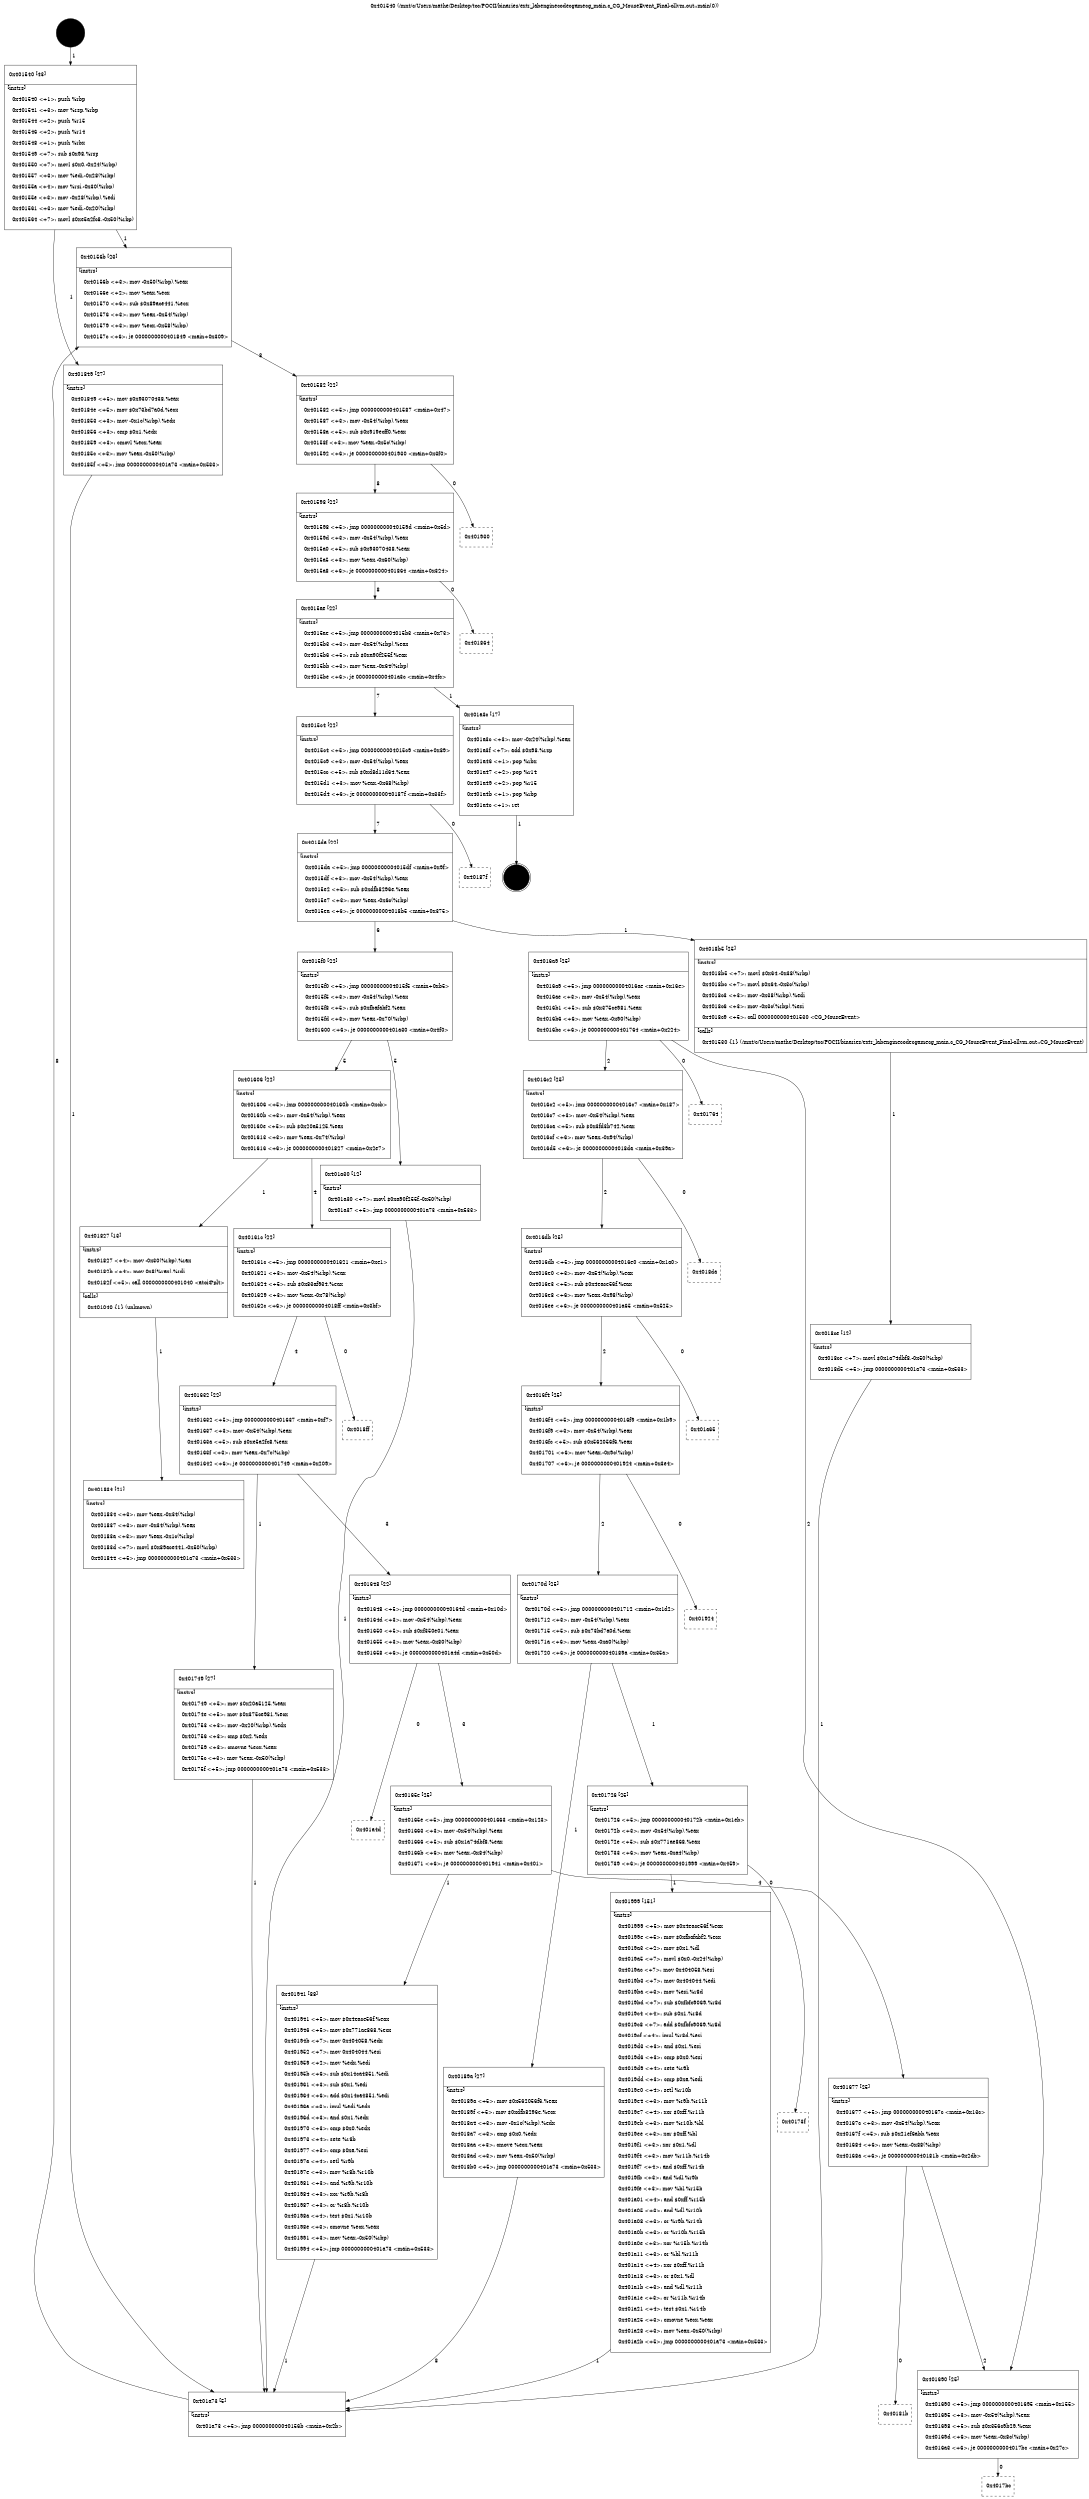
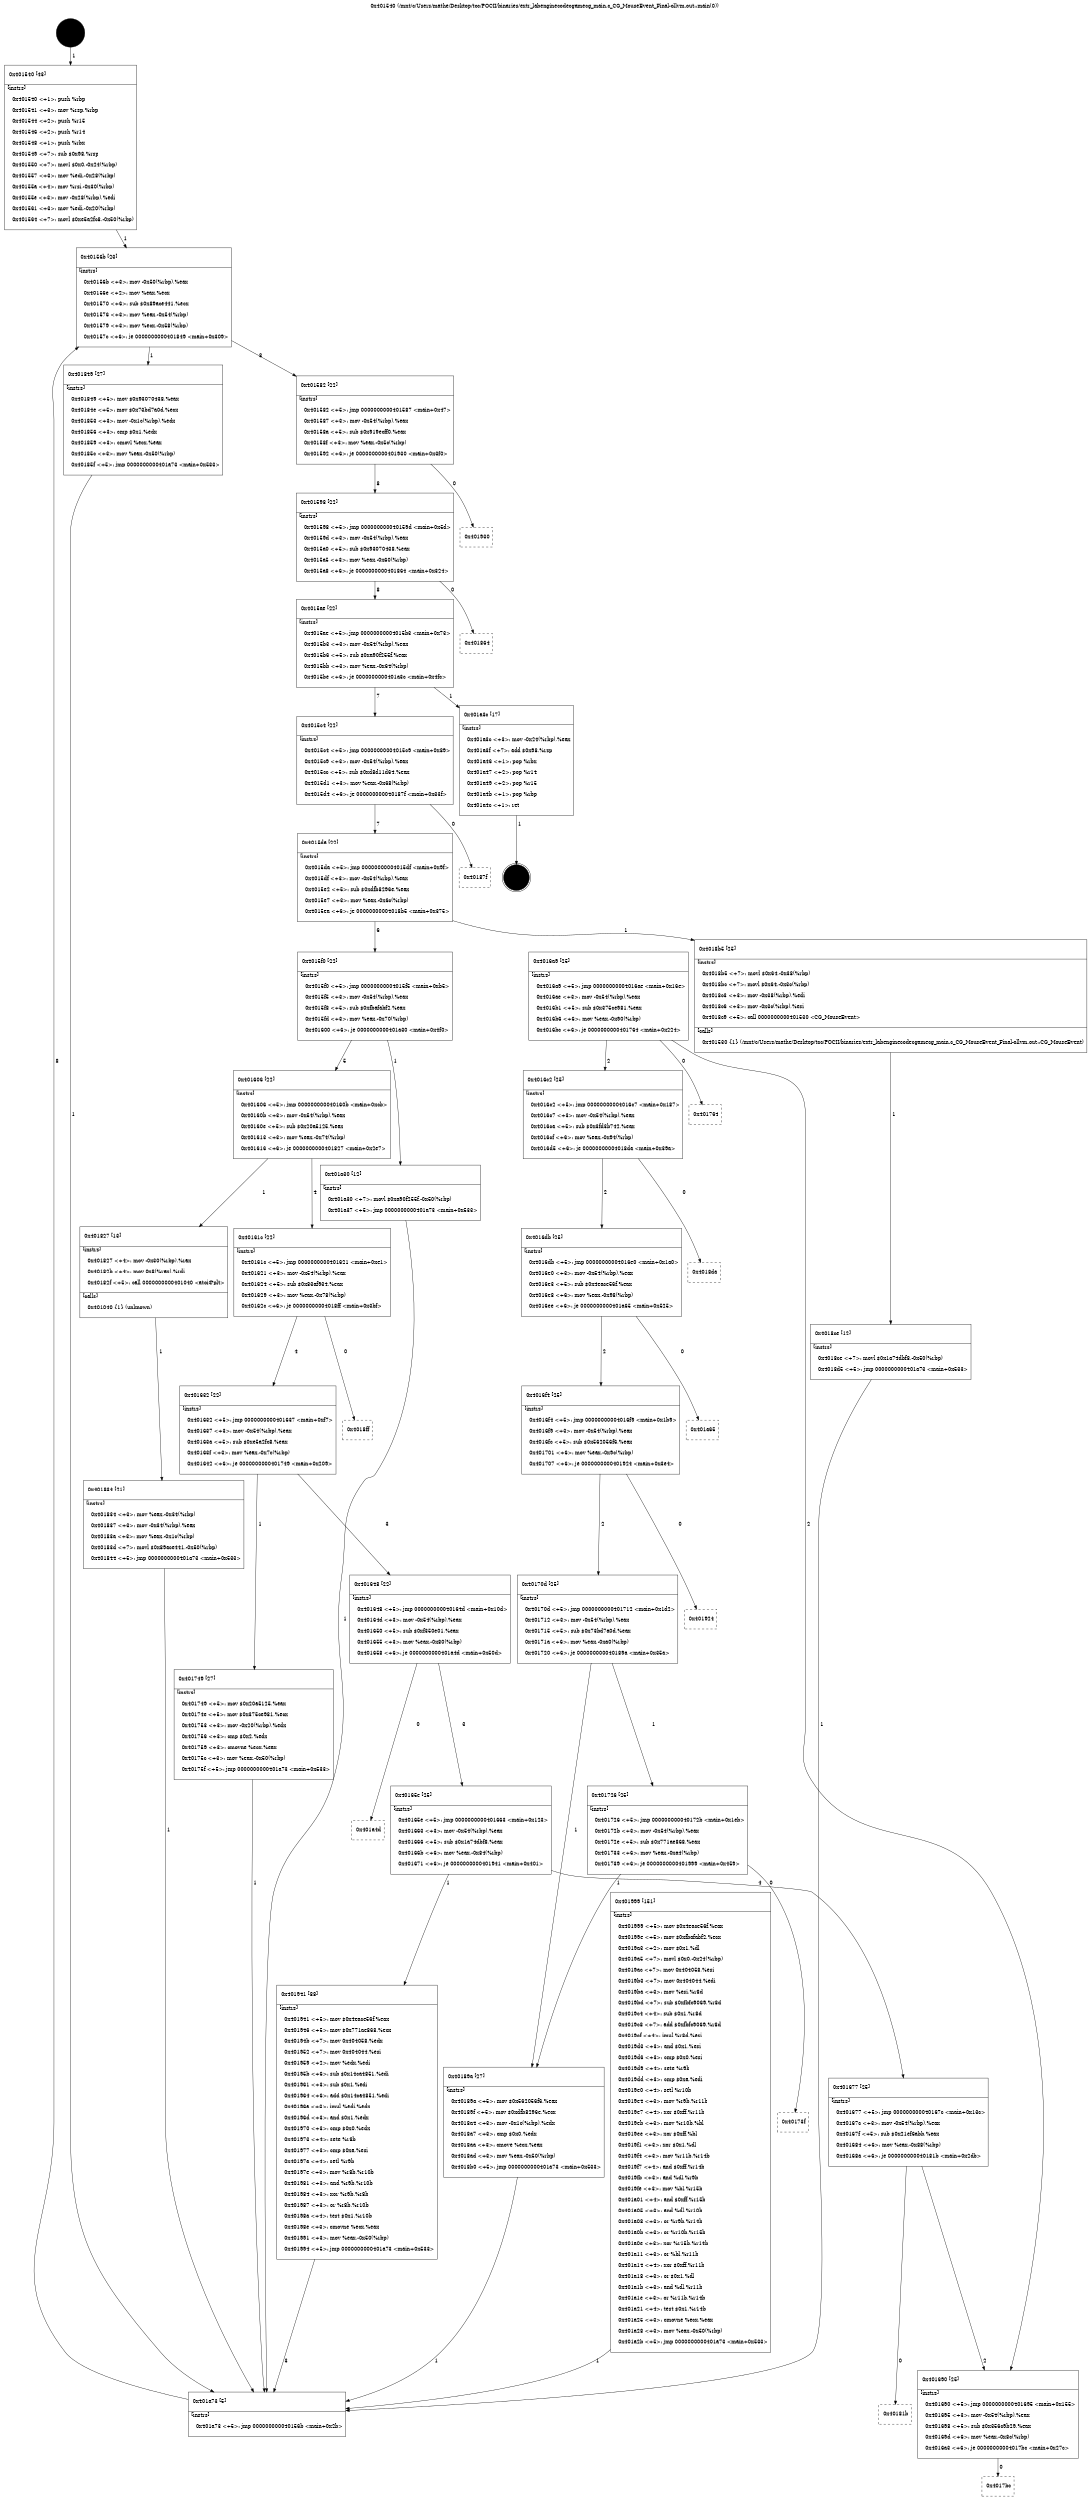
(56, 298) -> (149, 354)
(395, 1062) -> (395, 1062)
(672, 1882) -> (571, 1965)
none -> (165, 1987)
(285, 2361) -> (285, 2361)
(436, 2361) -> (436, 2361)
